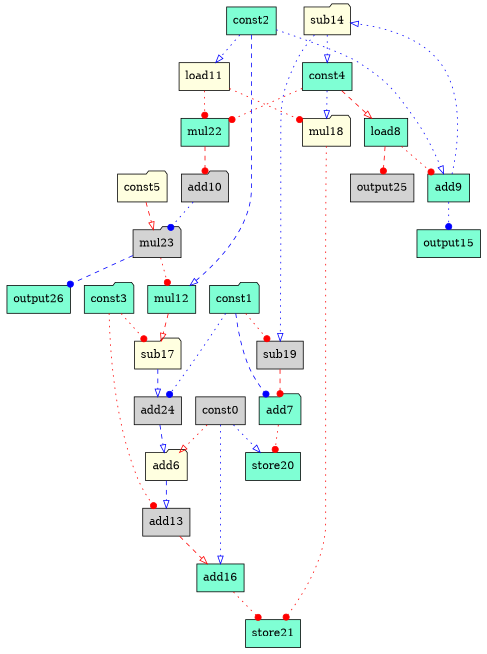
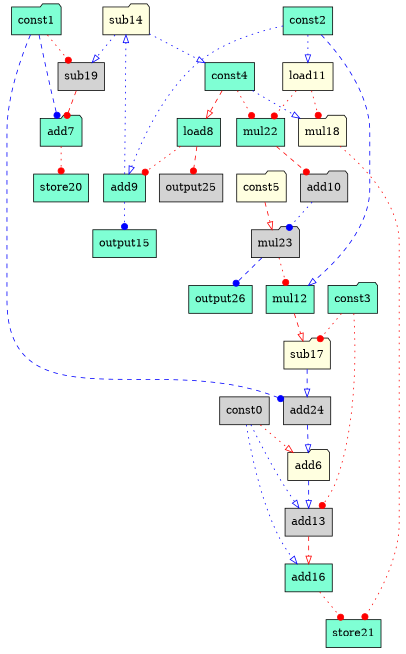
(199, 353) -> (11, 325)
(244, 436) -> (271, 464)
